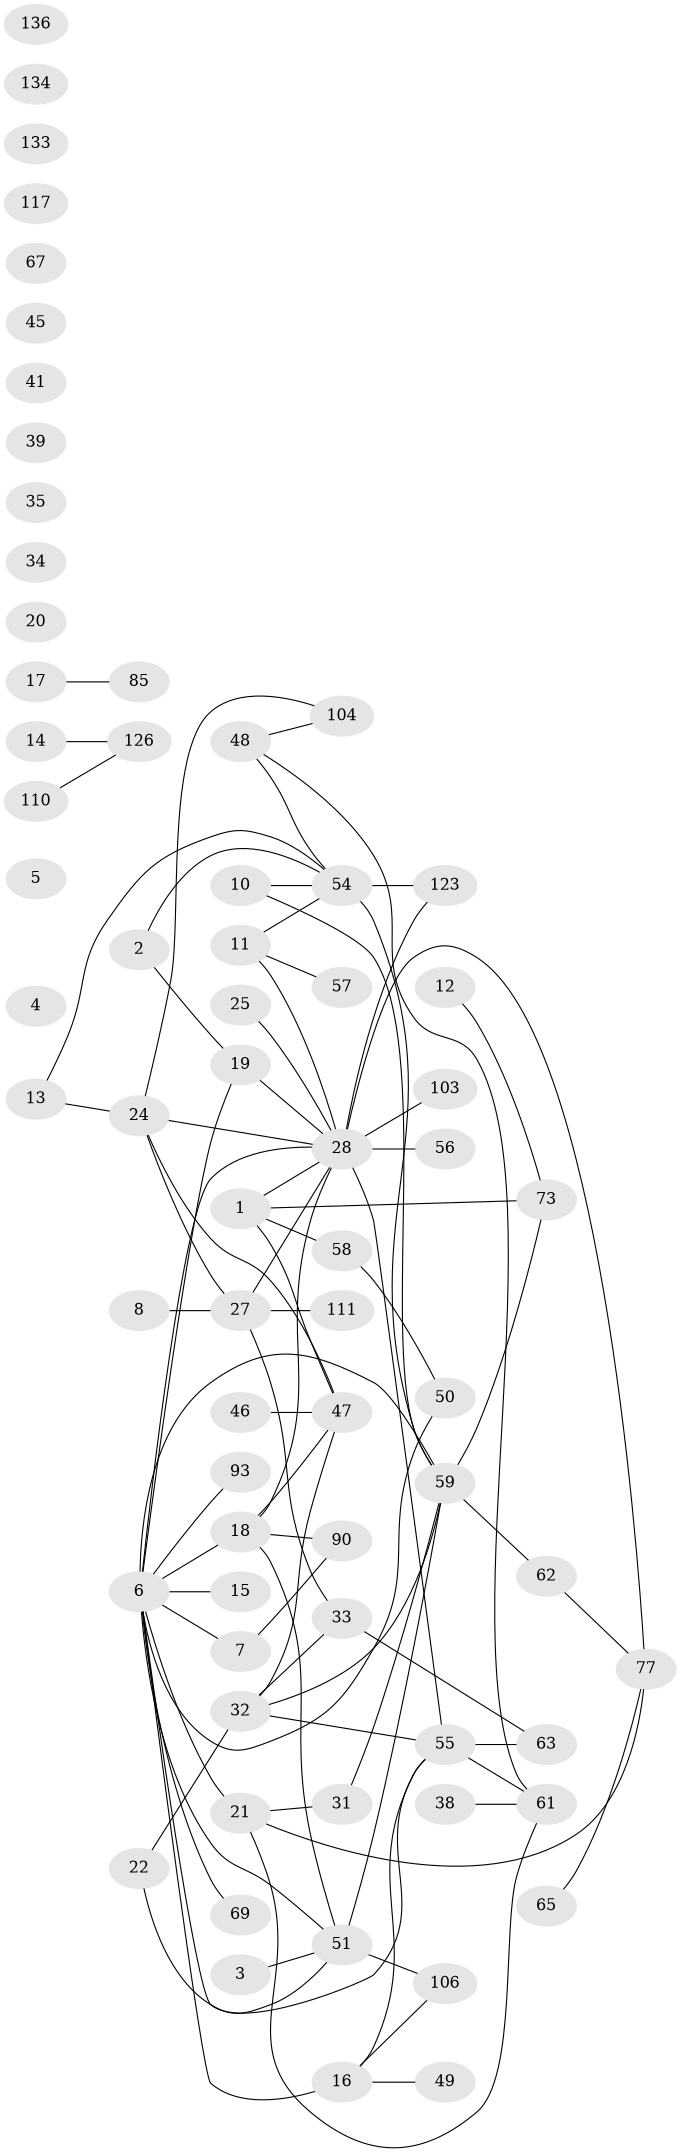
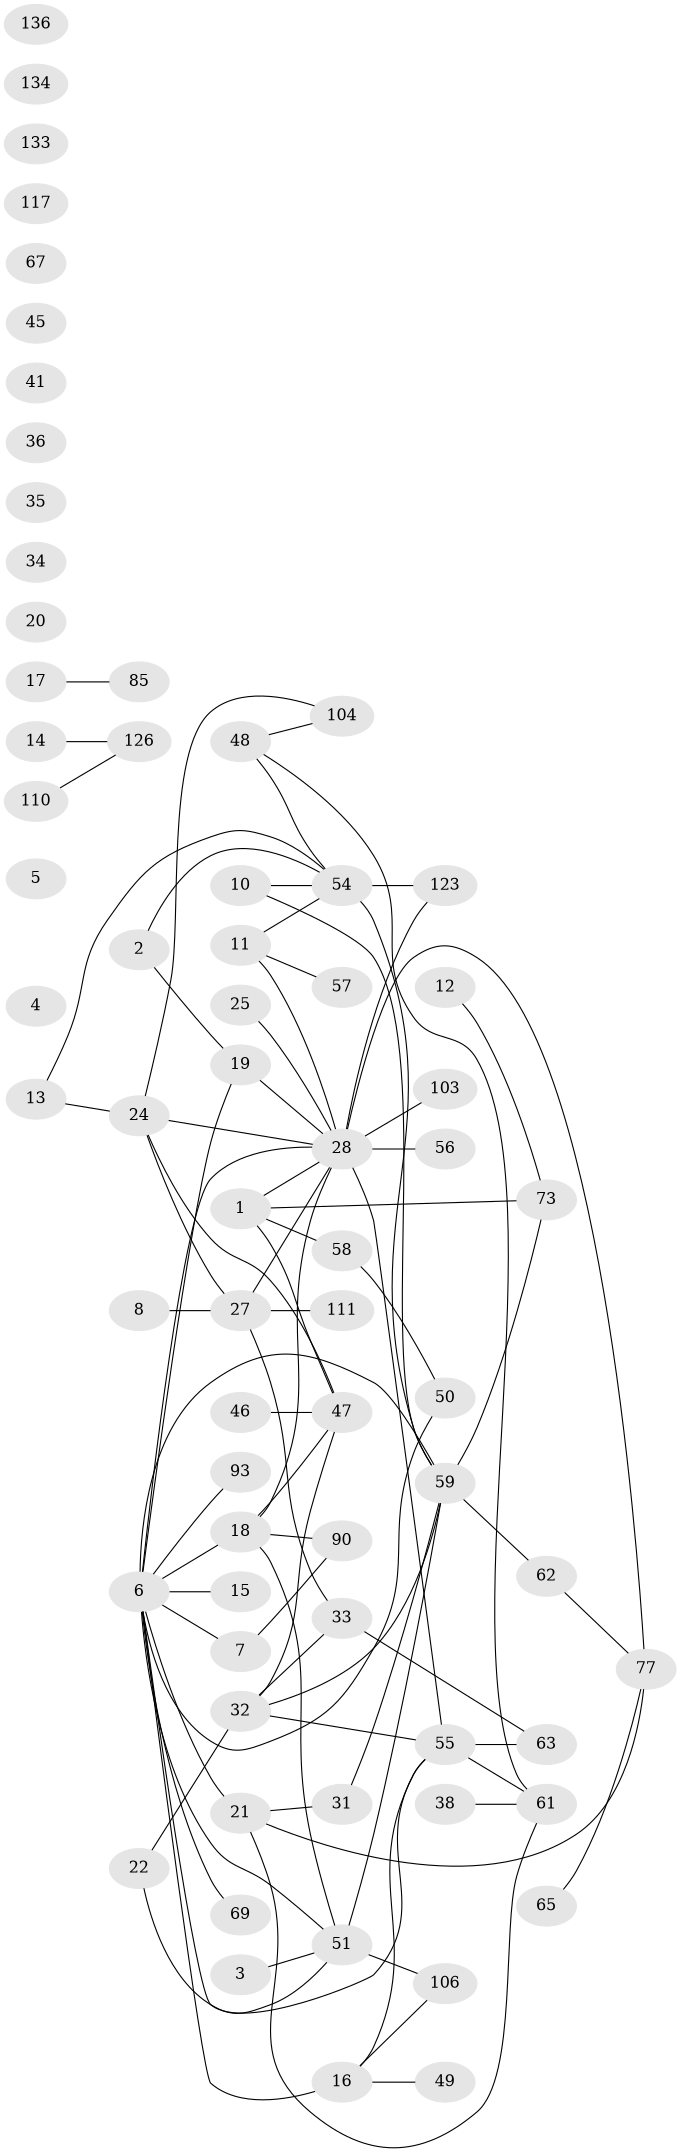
(36, 443) -> (36, 443)
